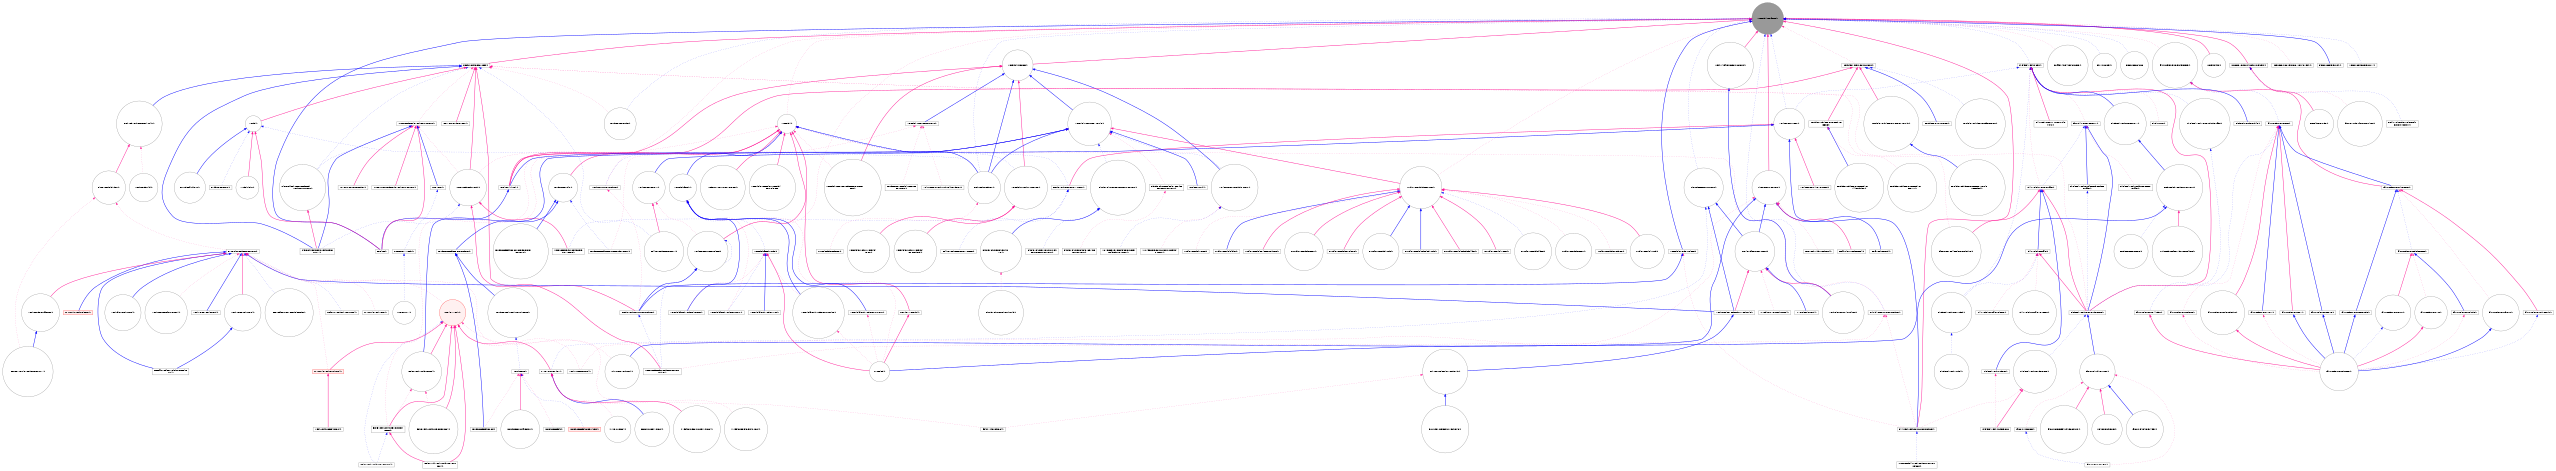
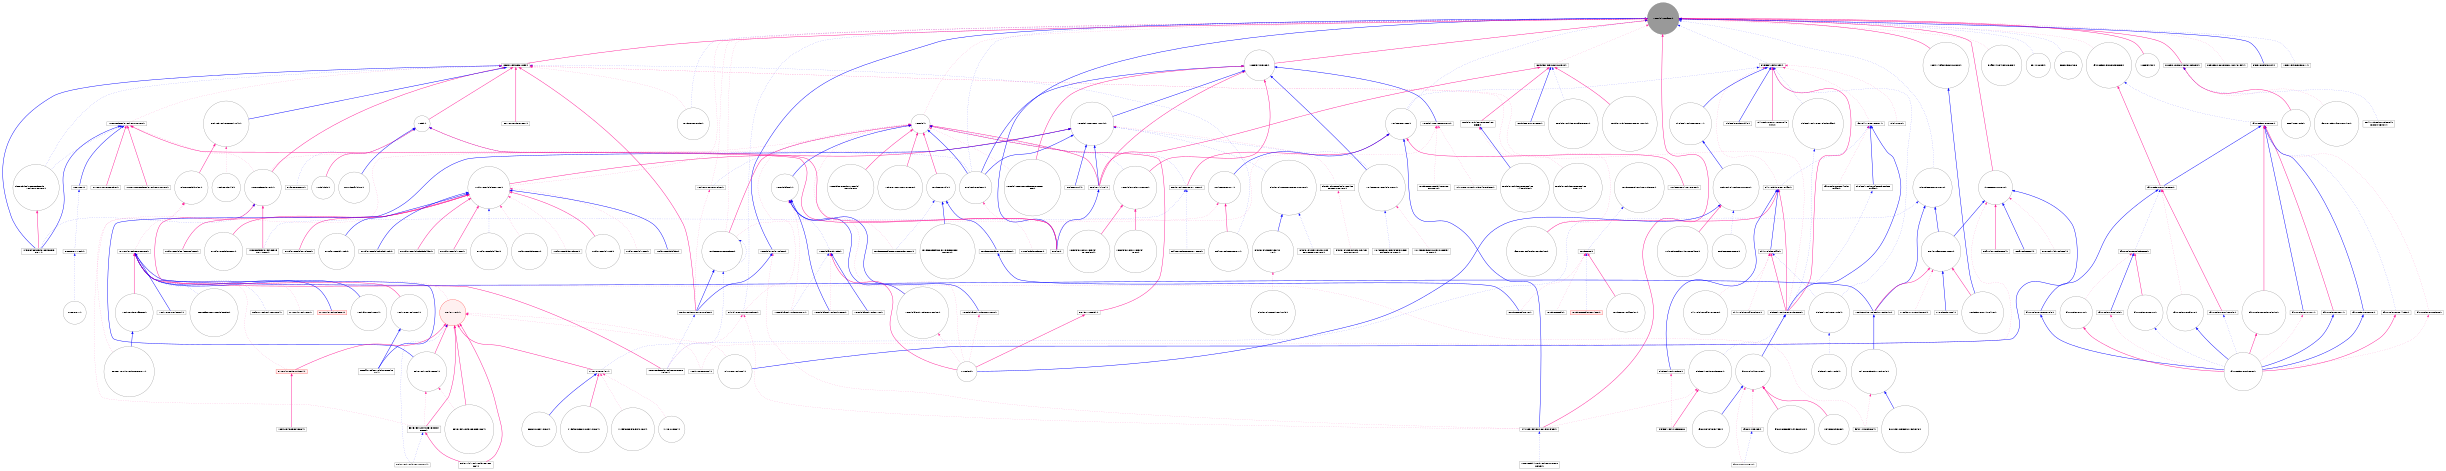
(1977, 188) -> none
(2136, 188) -> (1837, 188)
(474, 277) -> none
(166, 313) -> none
